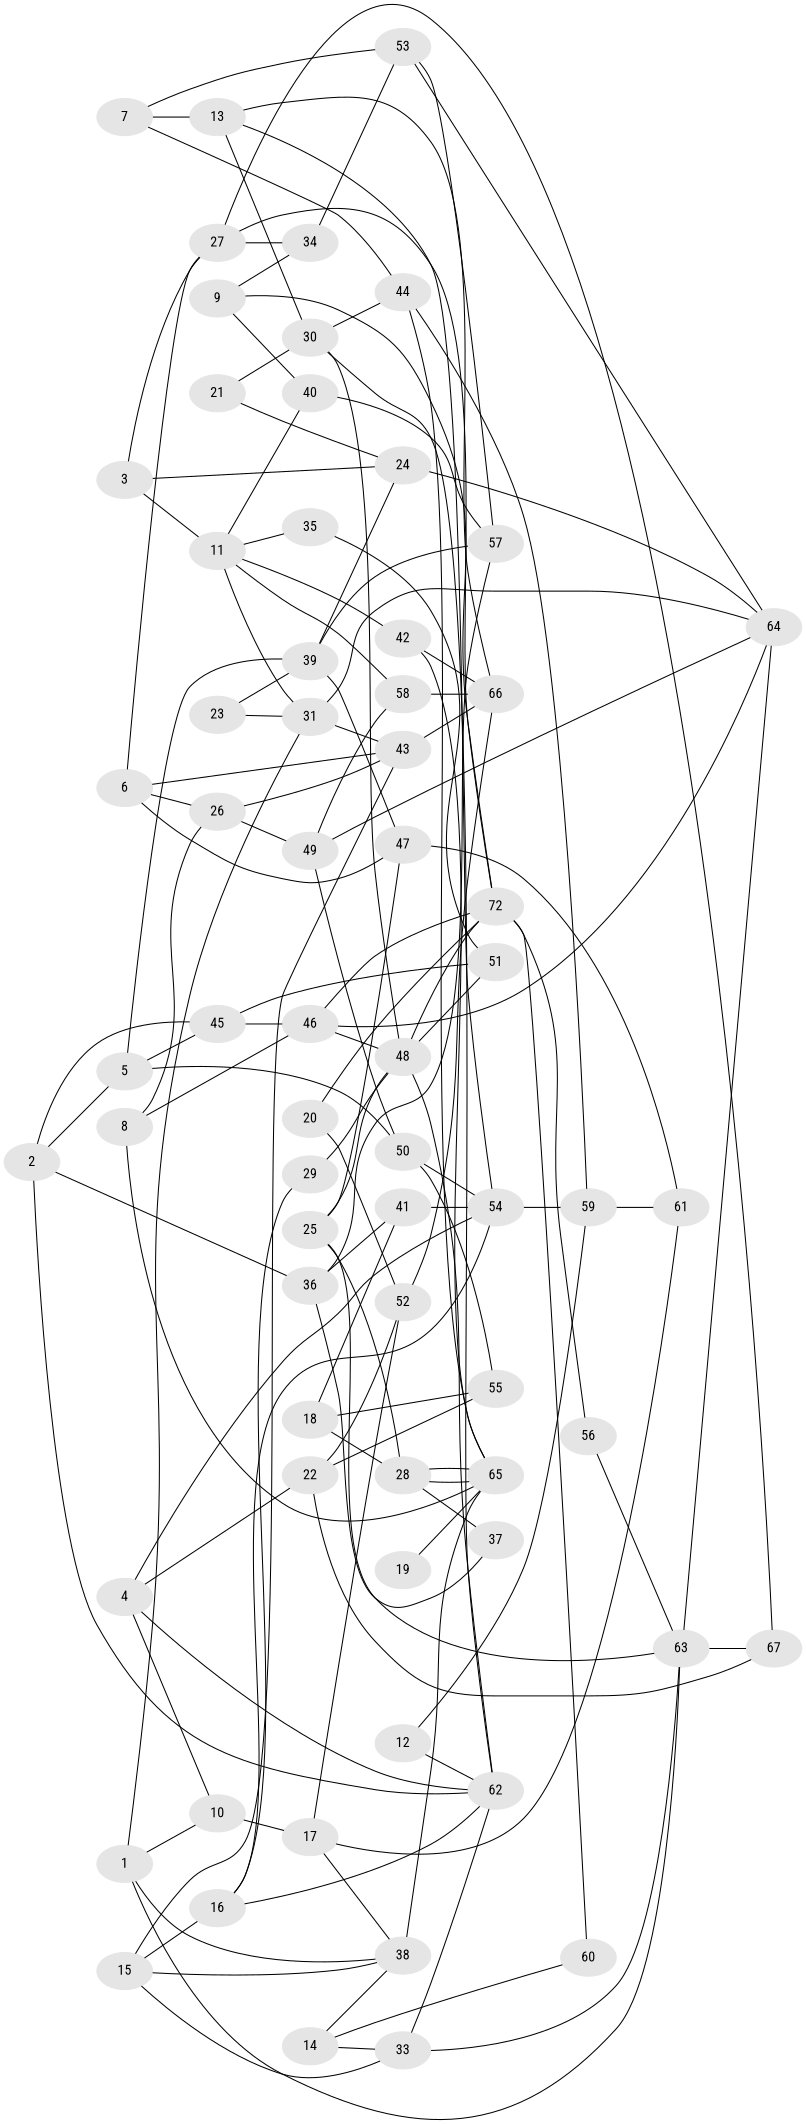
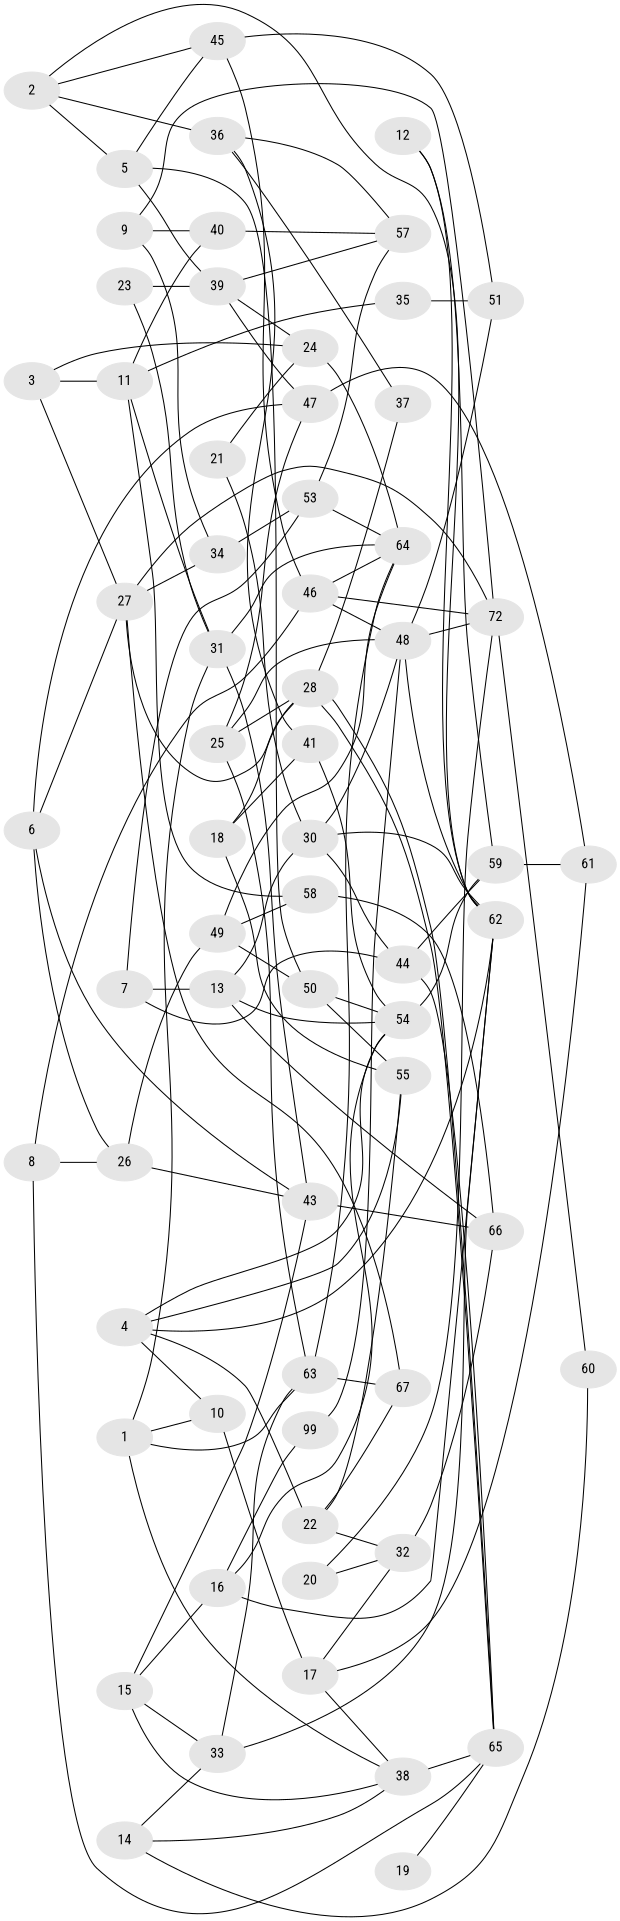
(403, 639) -> none
none -> (175, 759)
(310, 1174) -> (310, 1430)
none -> (324, 1271)
(403, 1302) -> (403, 1553)
(588, 1436) -> none
